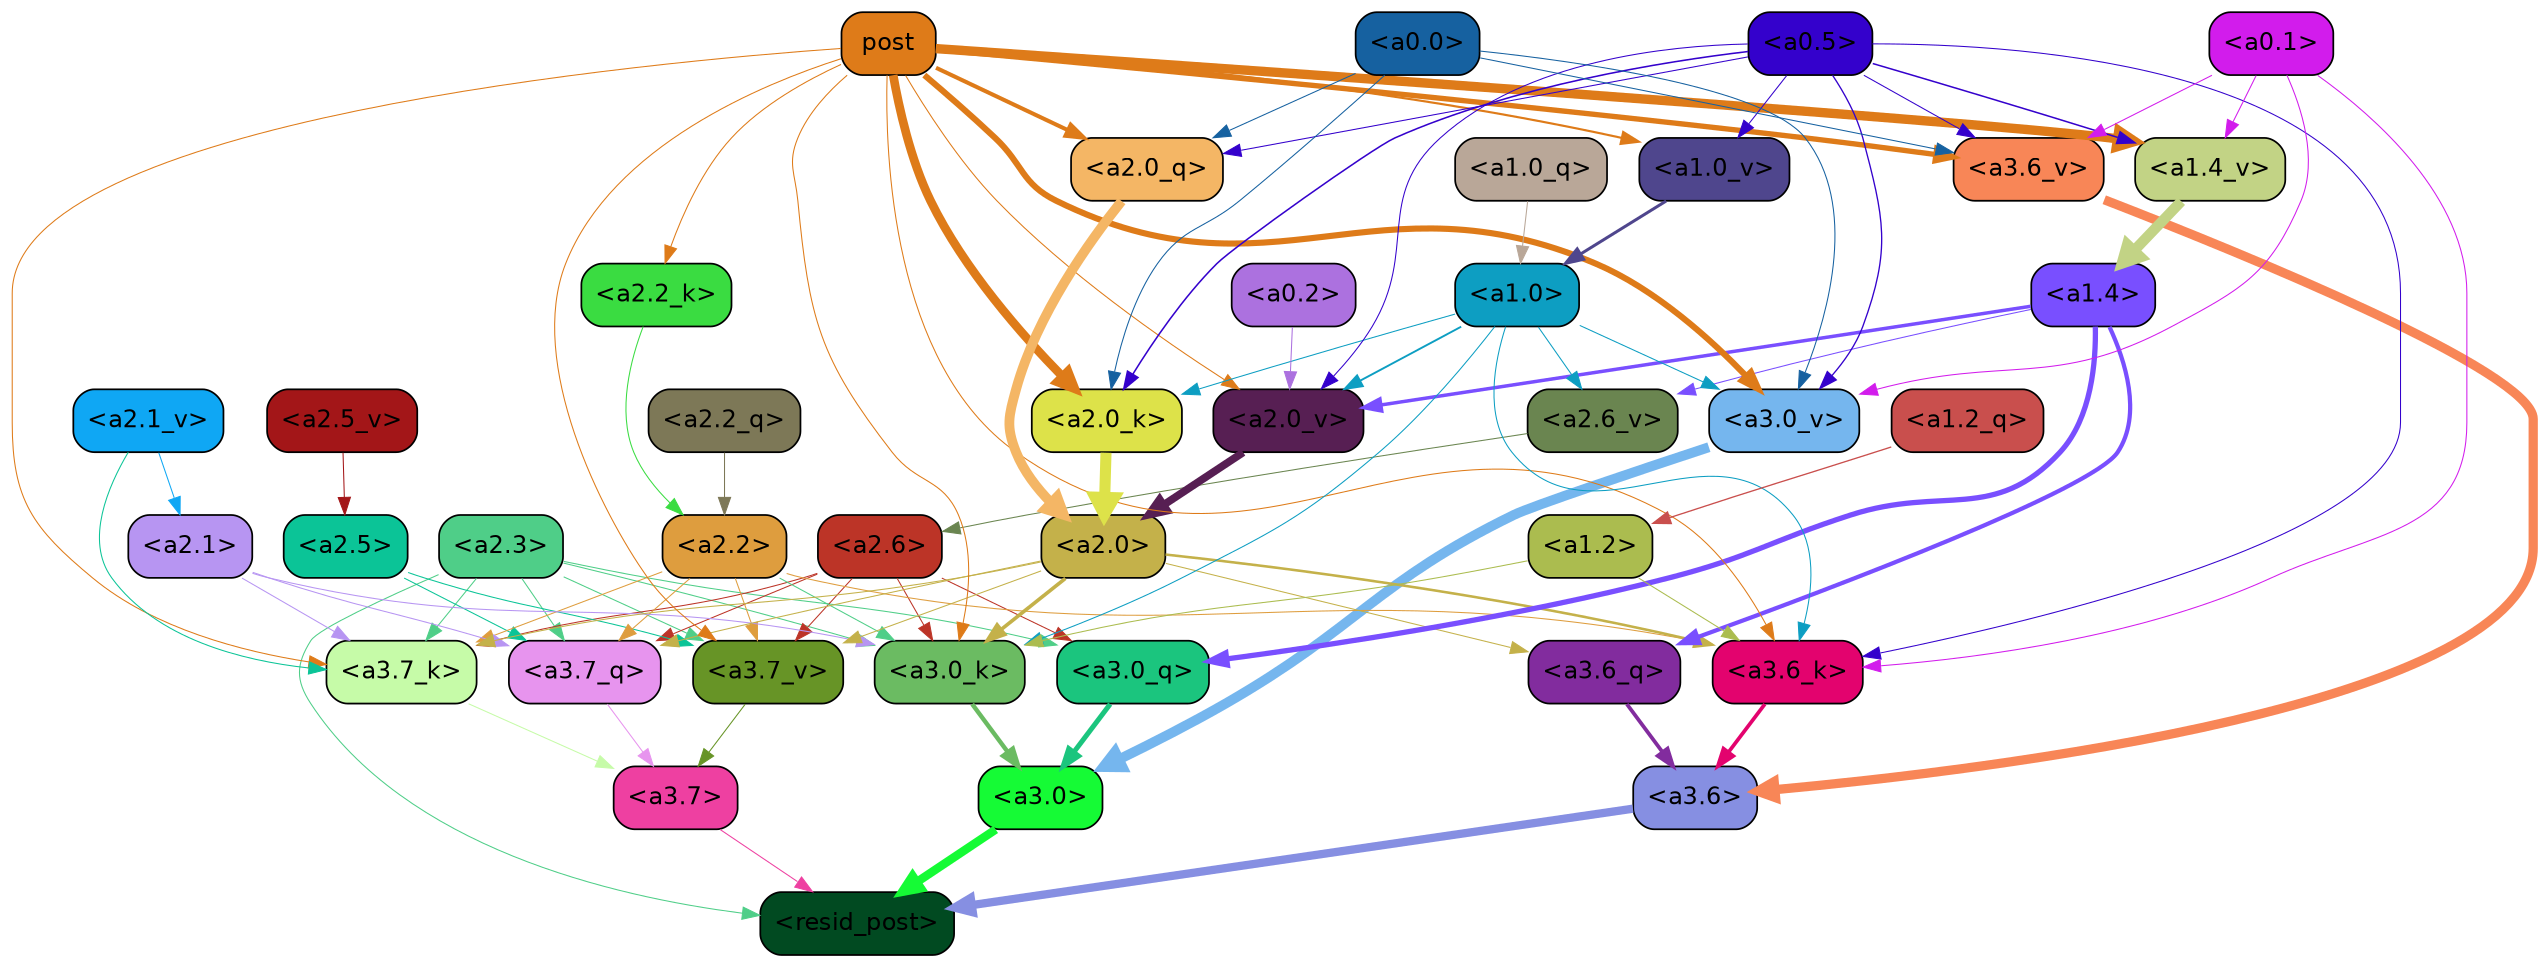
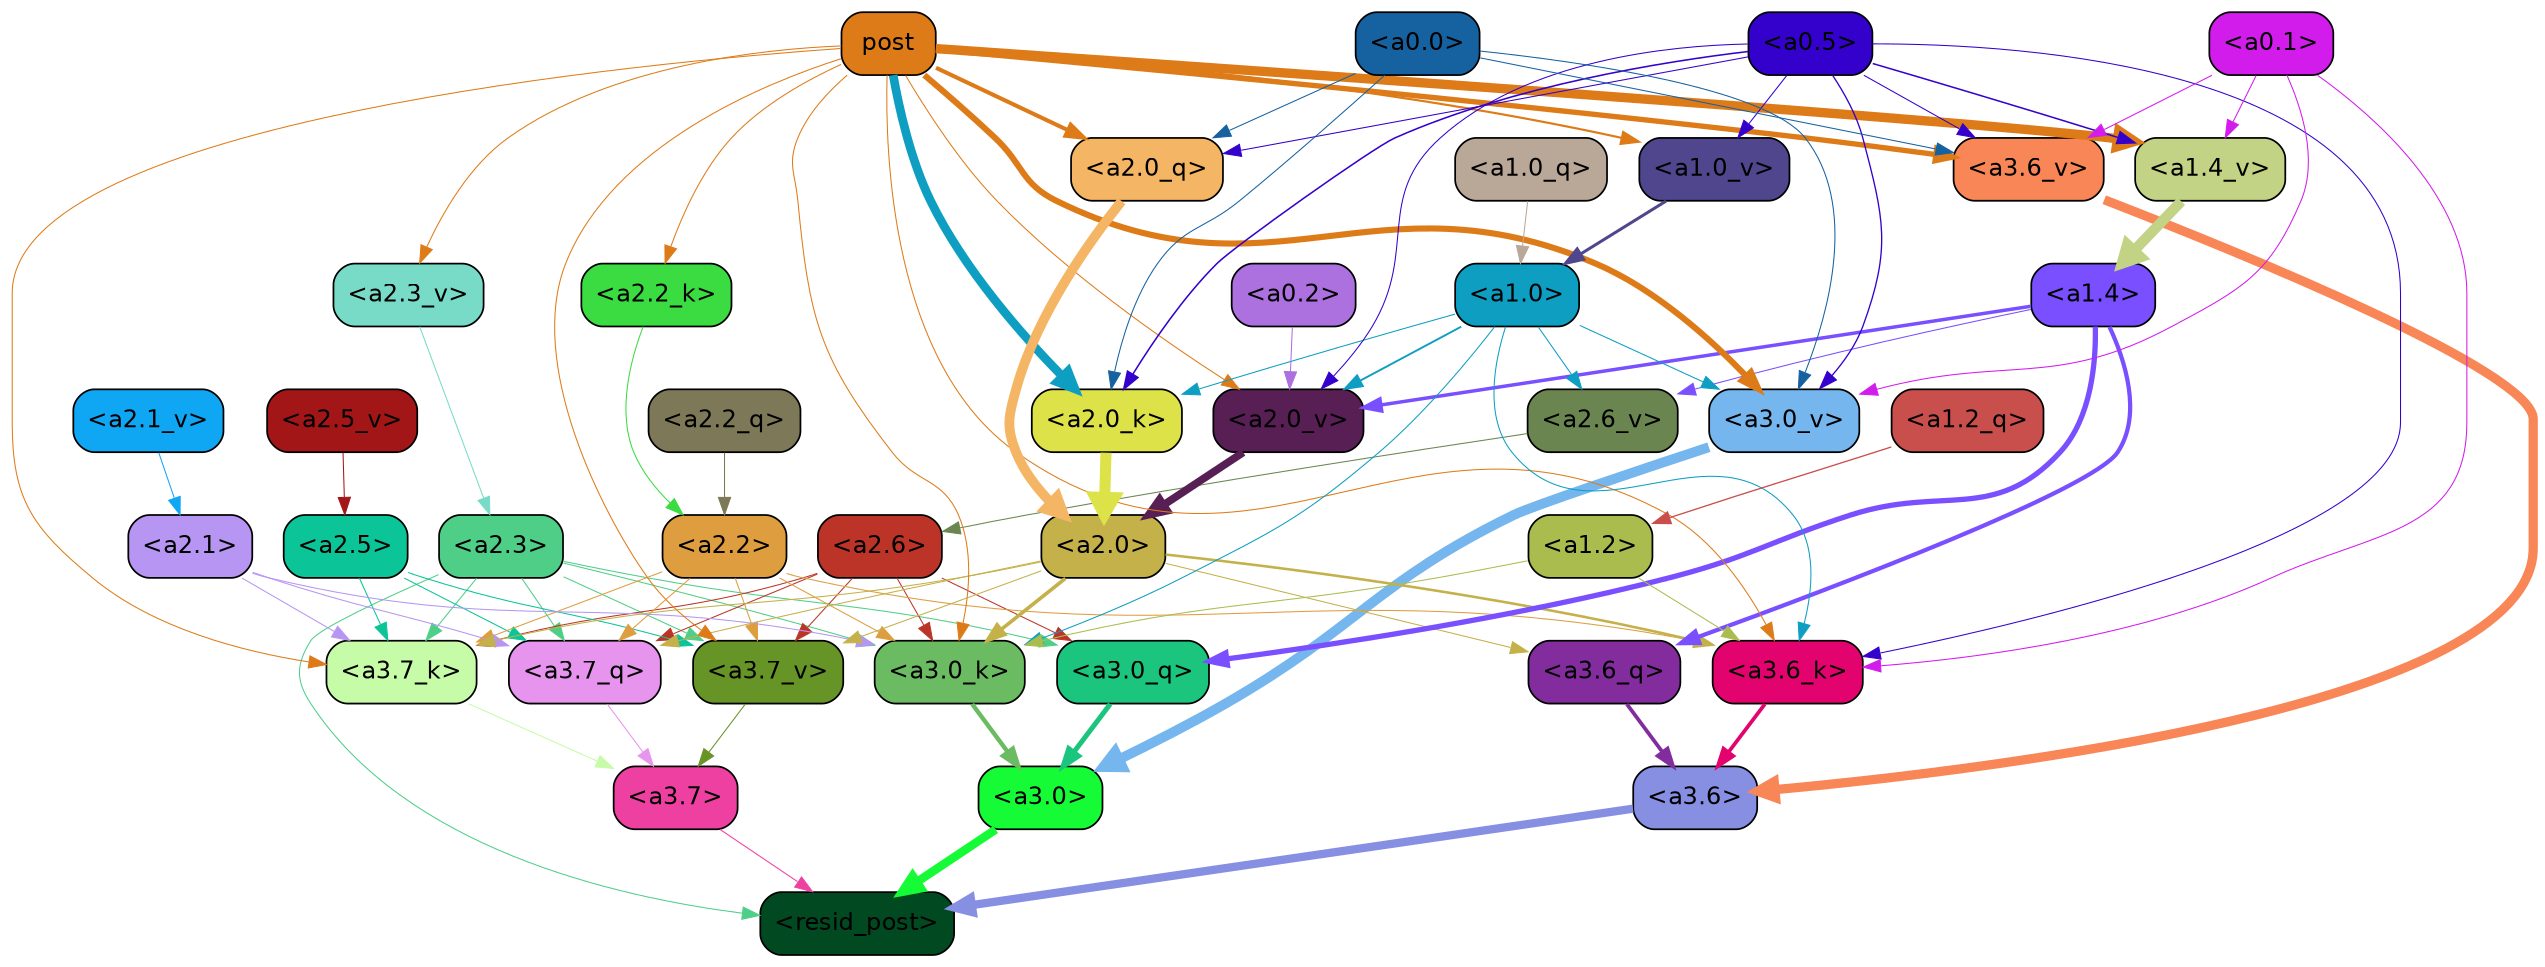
(952, 240) -> (952, 240)
none -> (409, 295)
(112, 578) -> (370, 601)
(854, 618) -> (854, 618)
